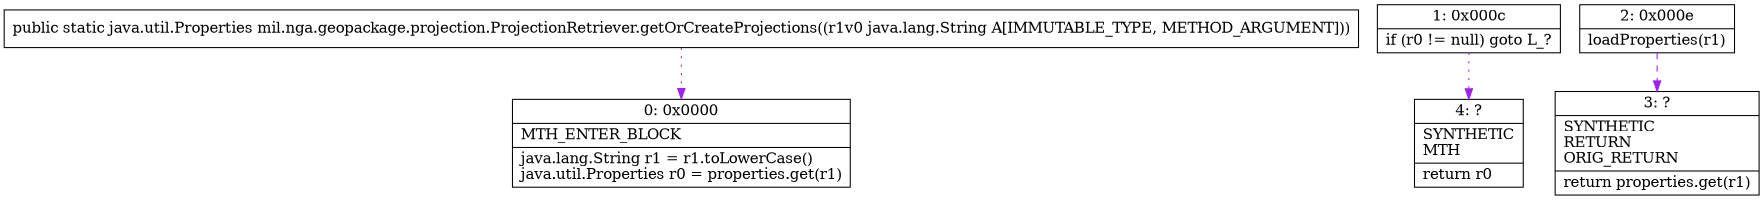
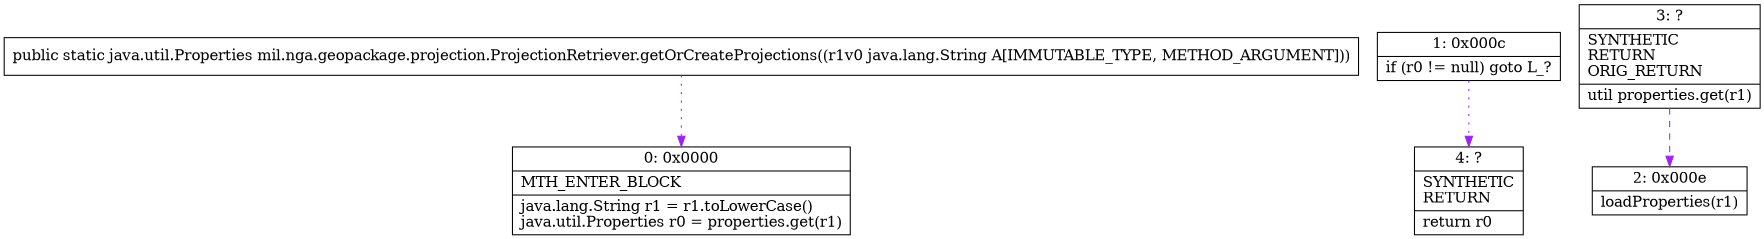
(1657, 67) -> (1670, 132)
(1442, 151) -> (1457, 198)
(1657, 182) -> (1670, 96)
